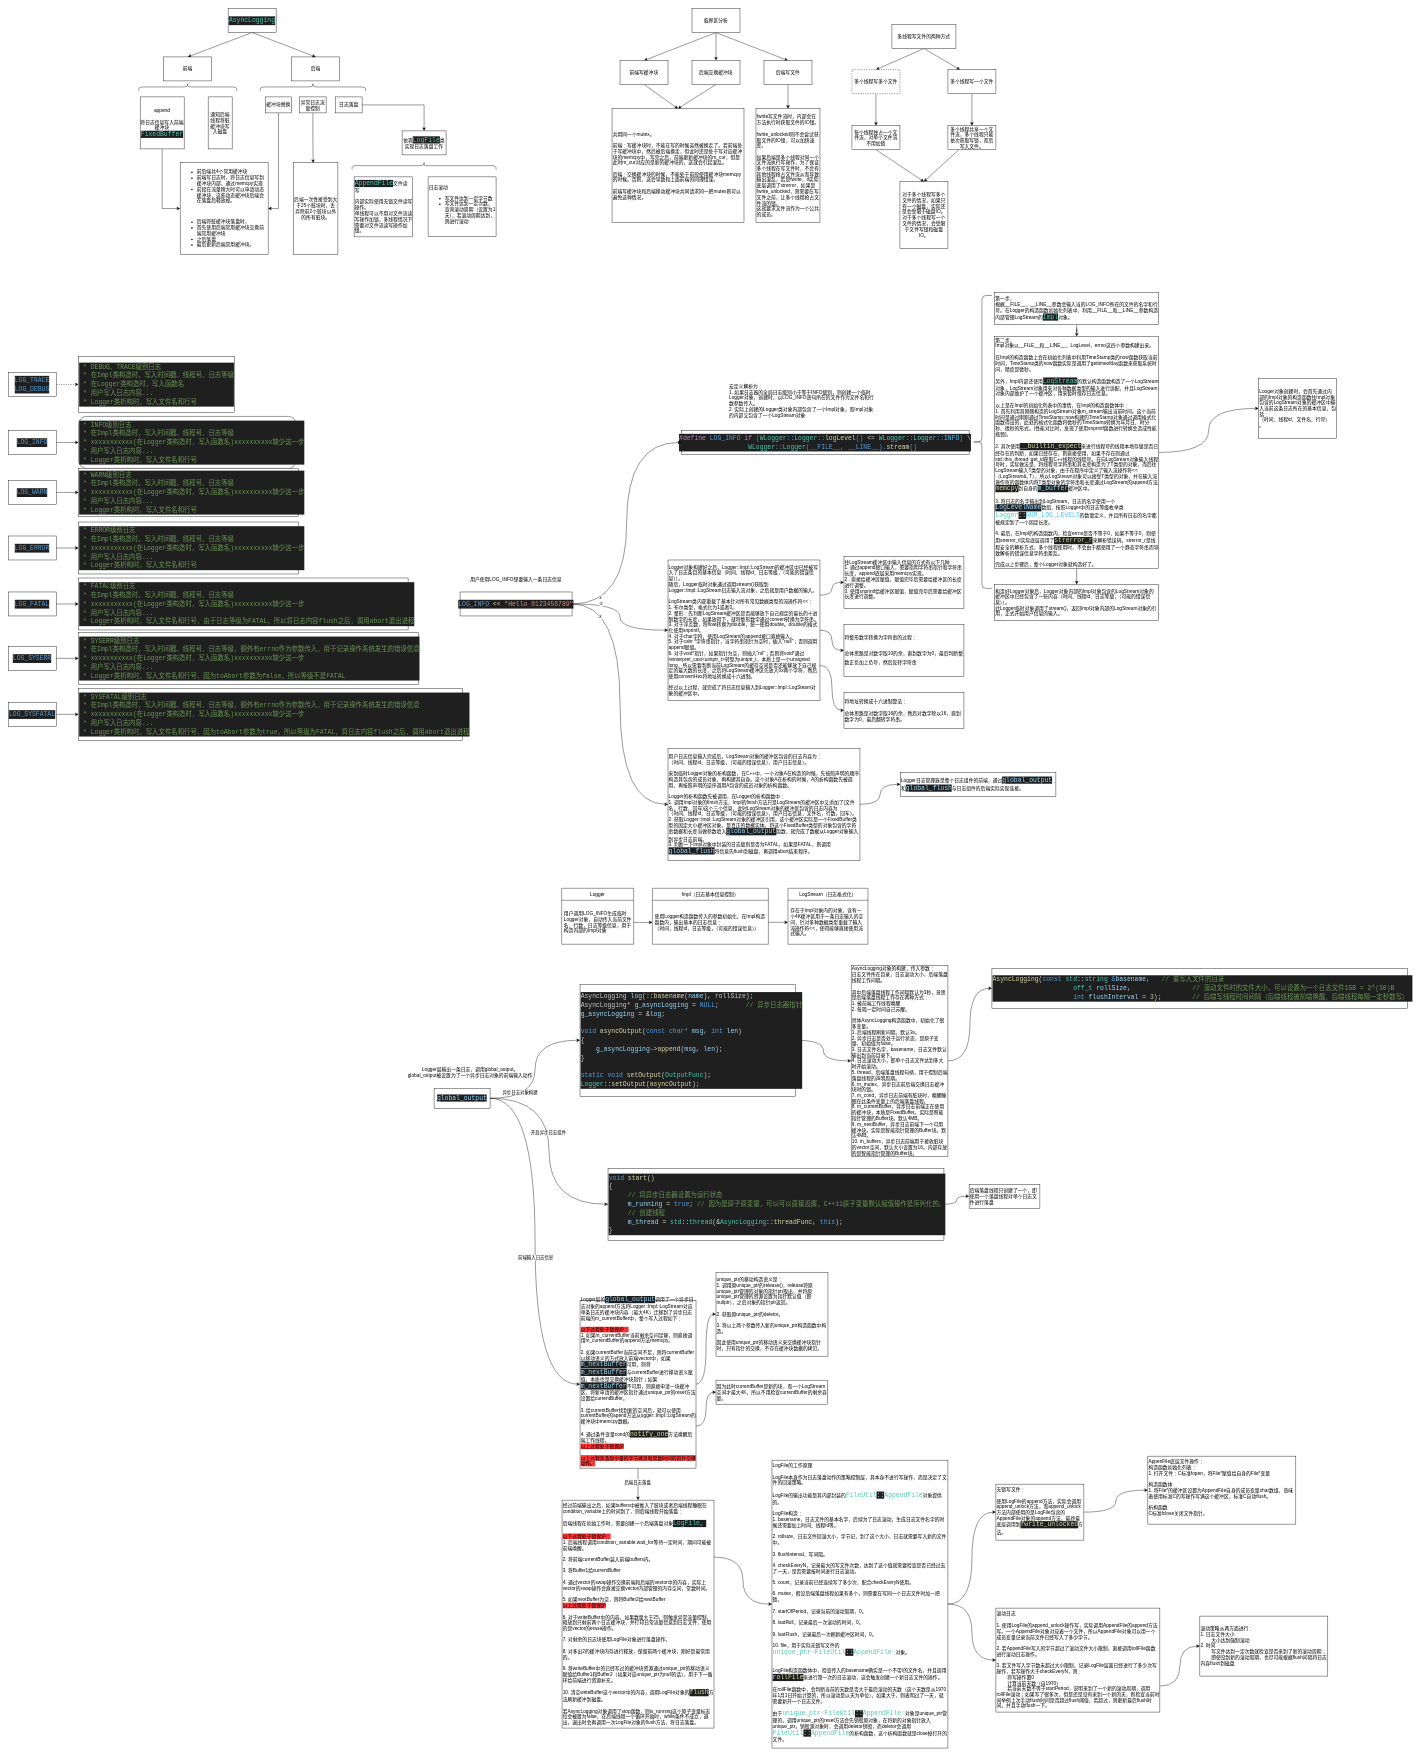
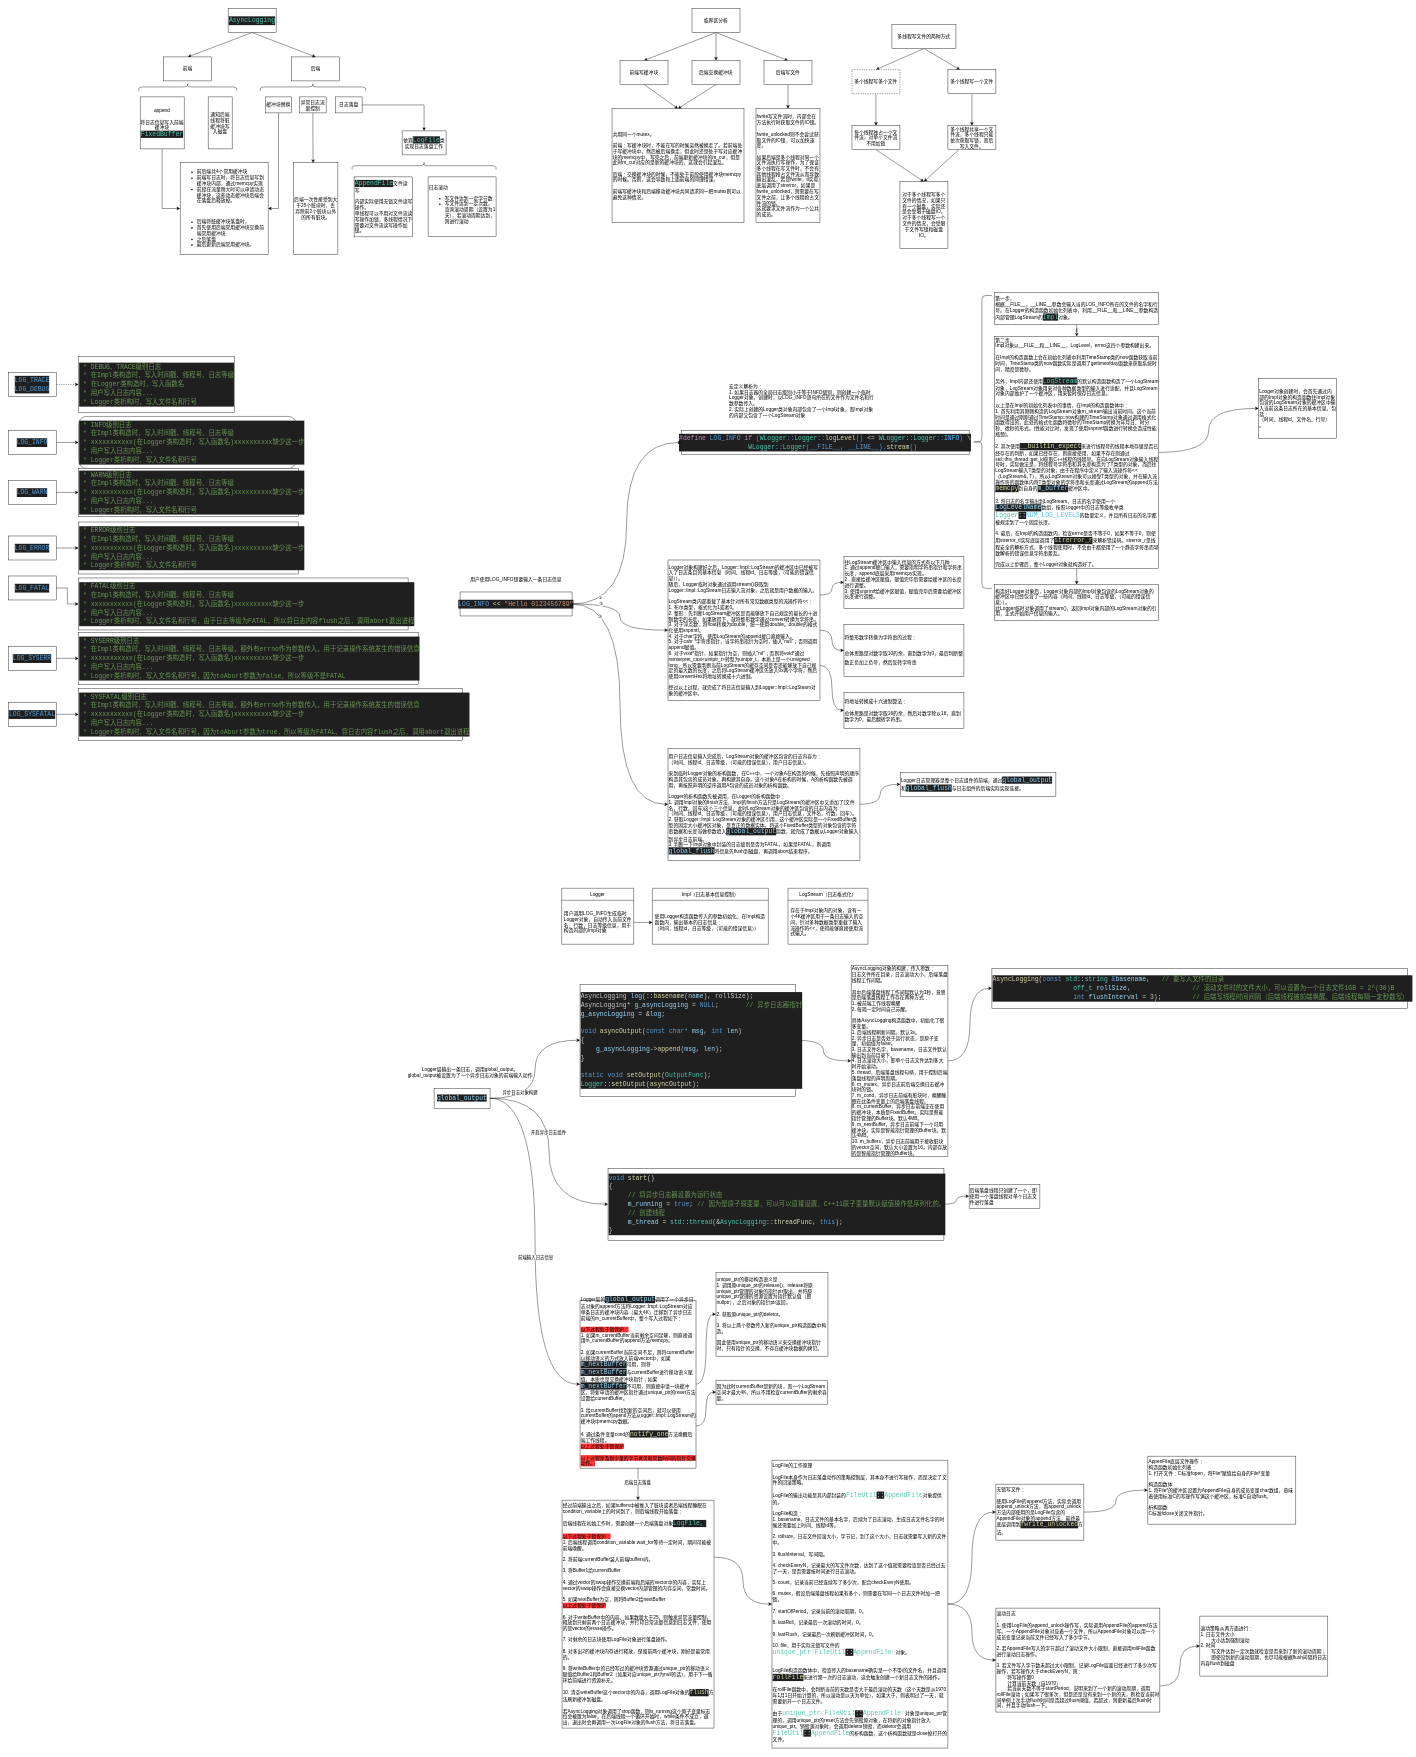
(32, 604) -> (32, 588)
(784, 922) -> none
